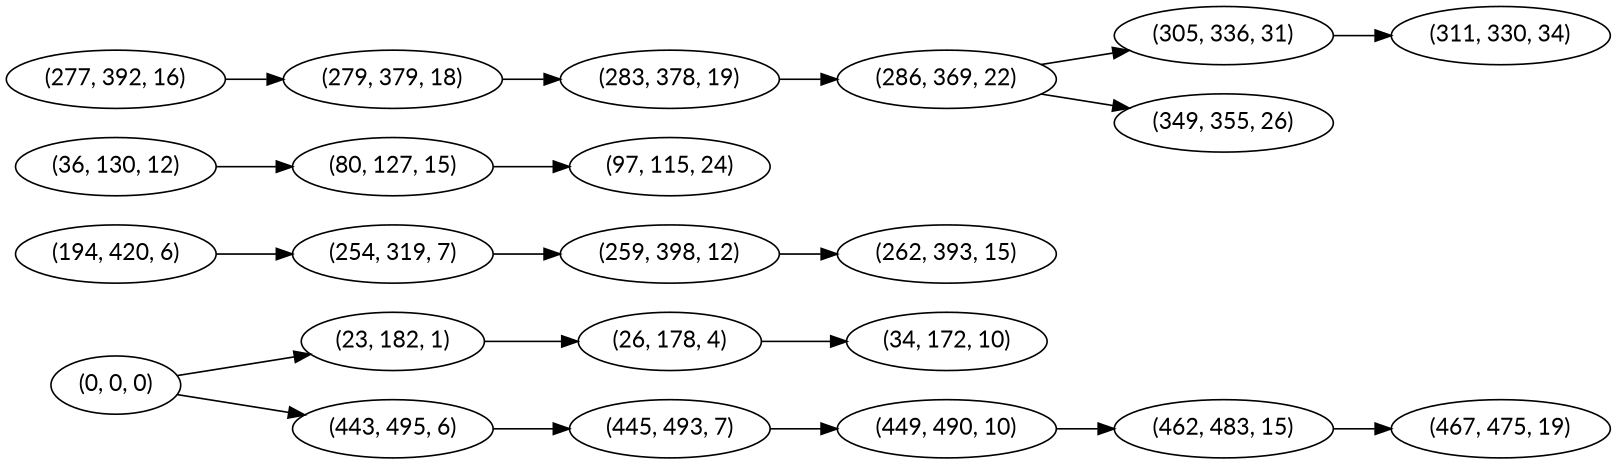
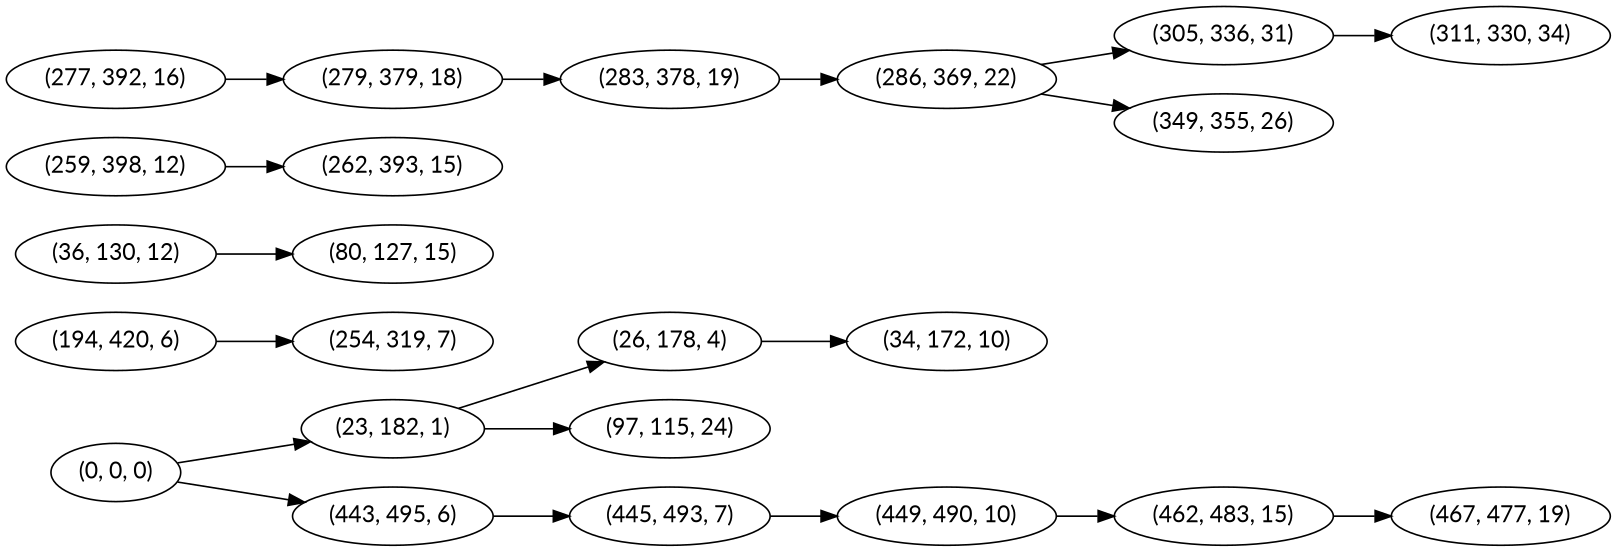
(523, 167) -> (519, 429)
(519, 254) -> none
(1501, 429) -> (1501, 516)
